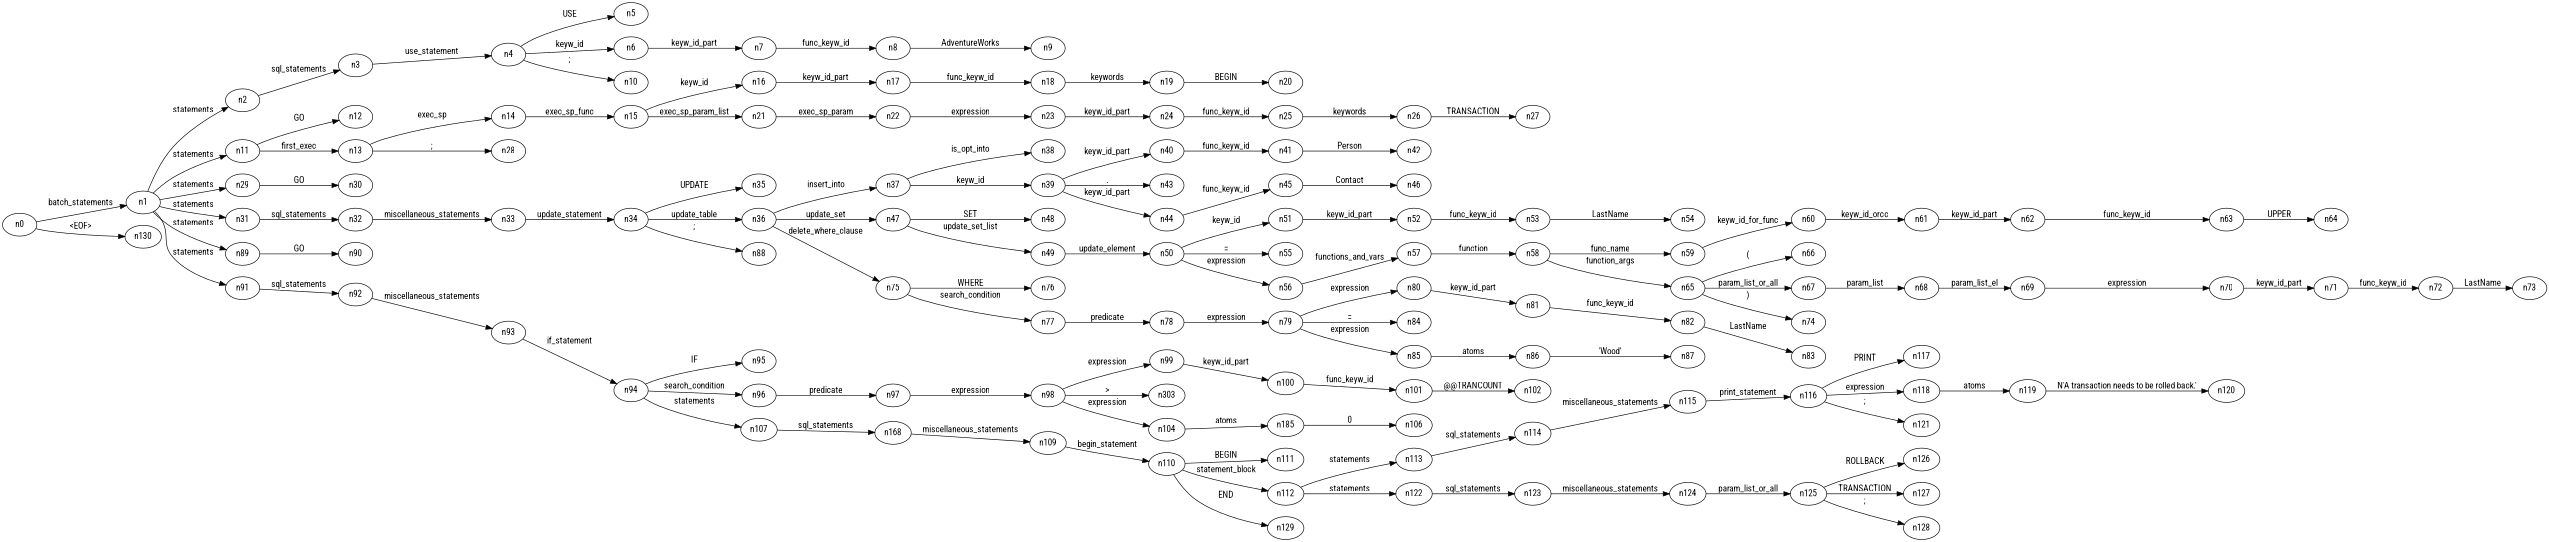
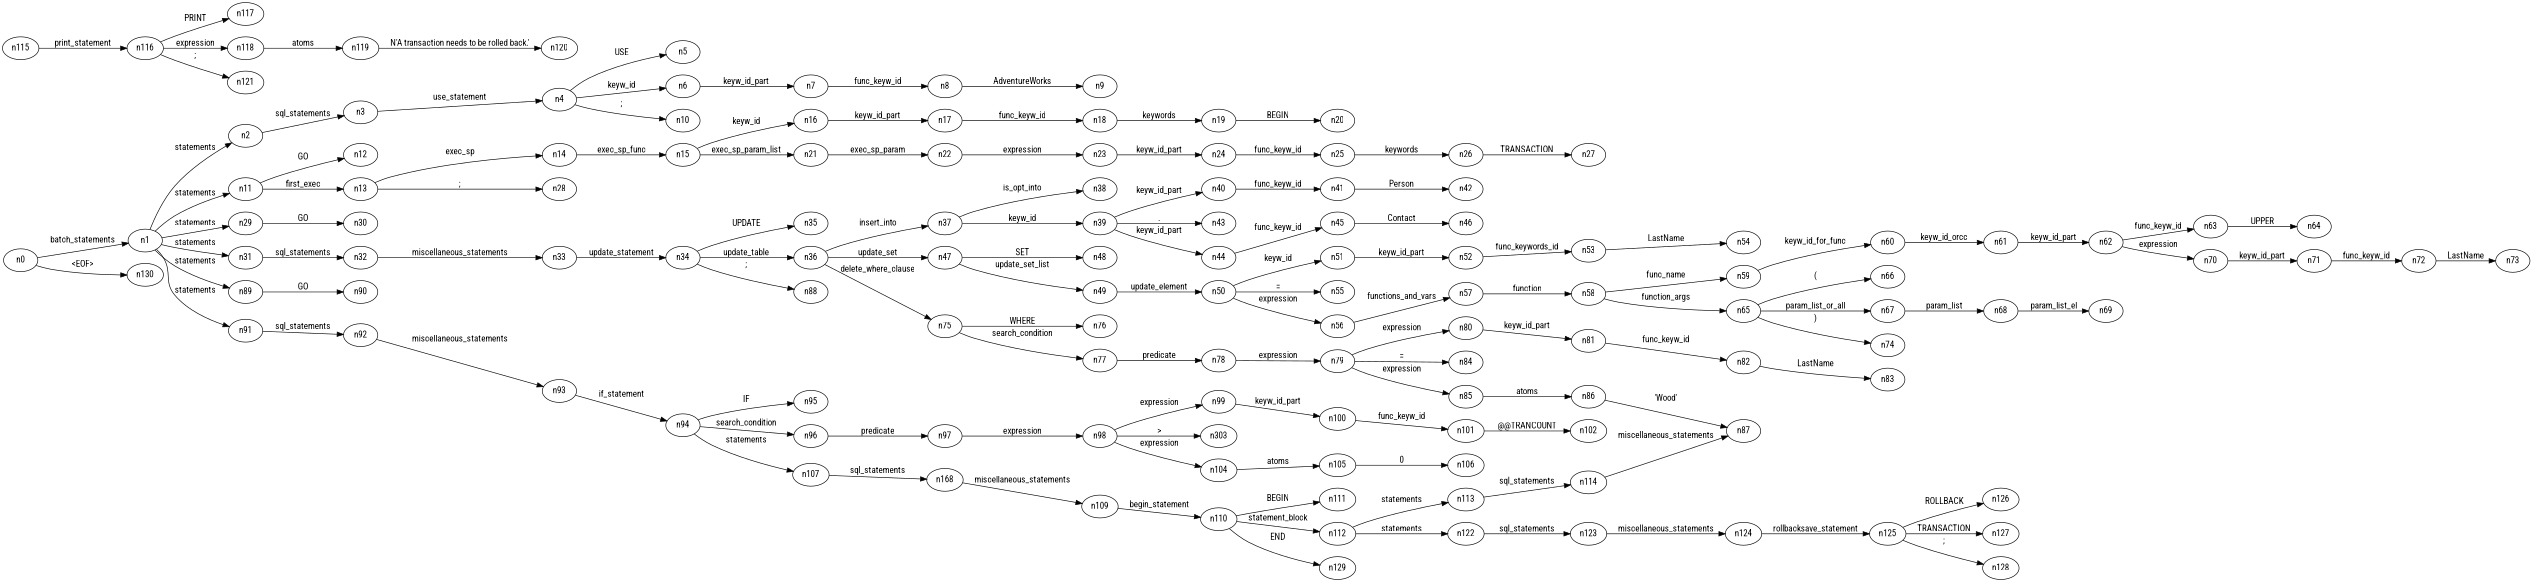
(1473, 215) -> (1527, 247)
(2124, 288) -> (2155, 253)
(1607, 418) -> (1663, 458)
(1286, 425) -> (1338, 465)
(1748, 489) -> (1816, 529)
